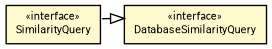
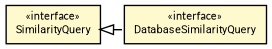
(105, 19) -> (119, 30)
